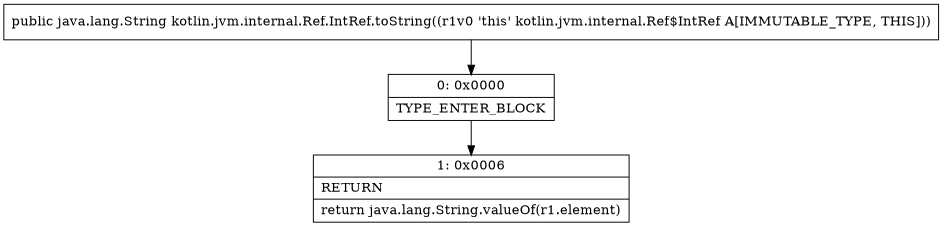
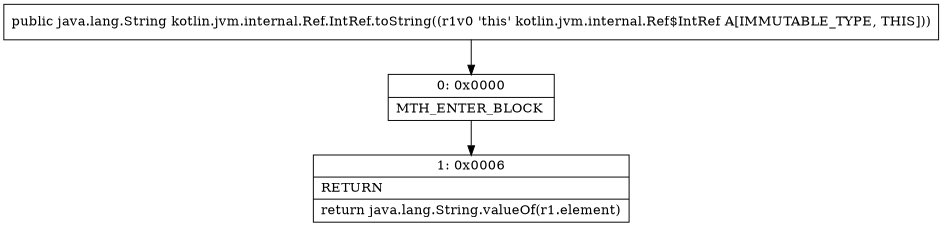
(471, 108) -> (470, 108)
